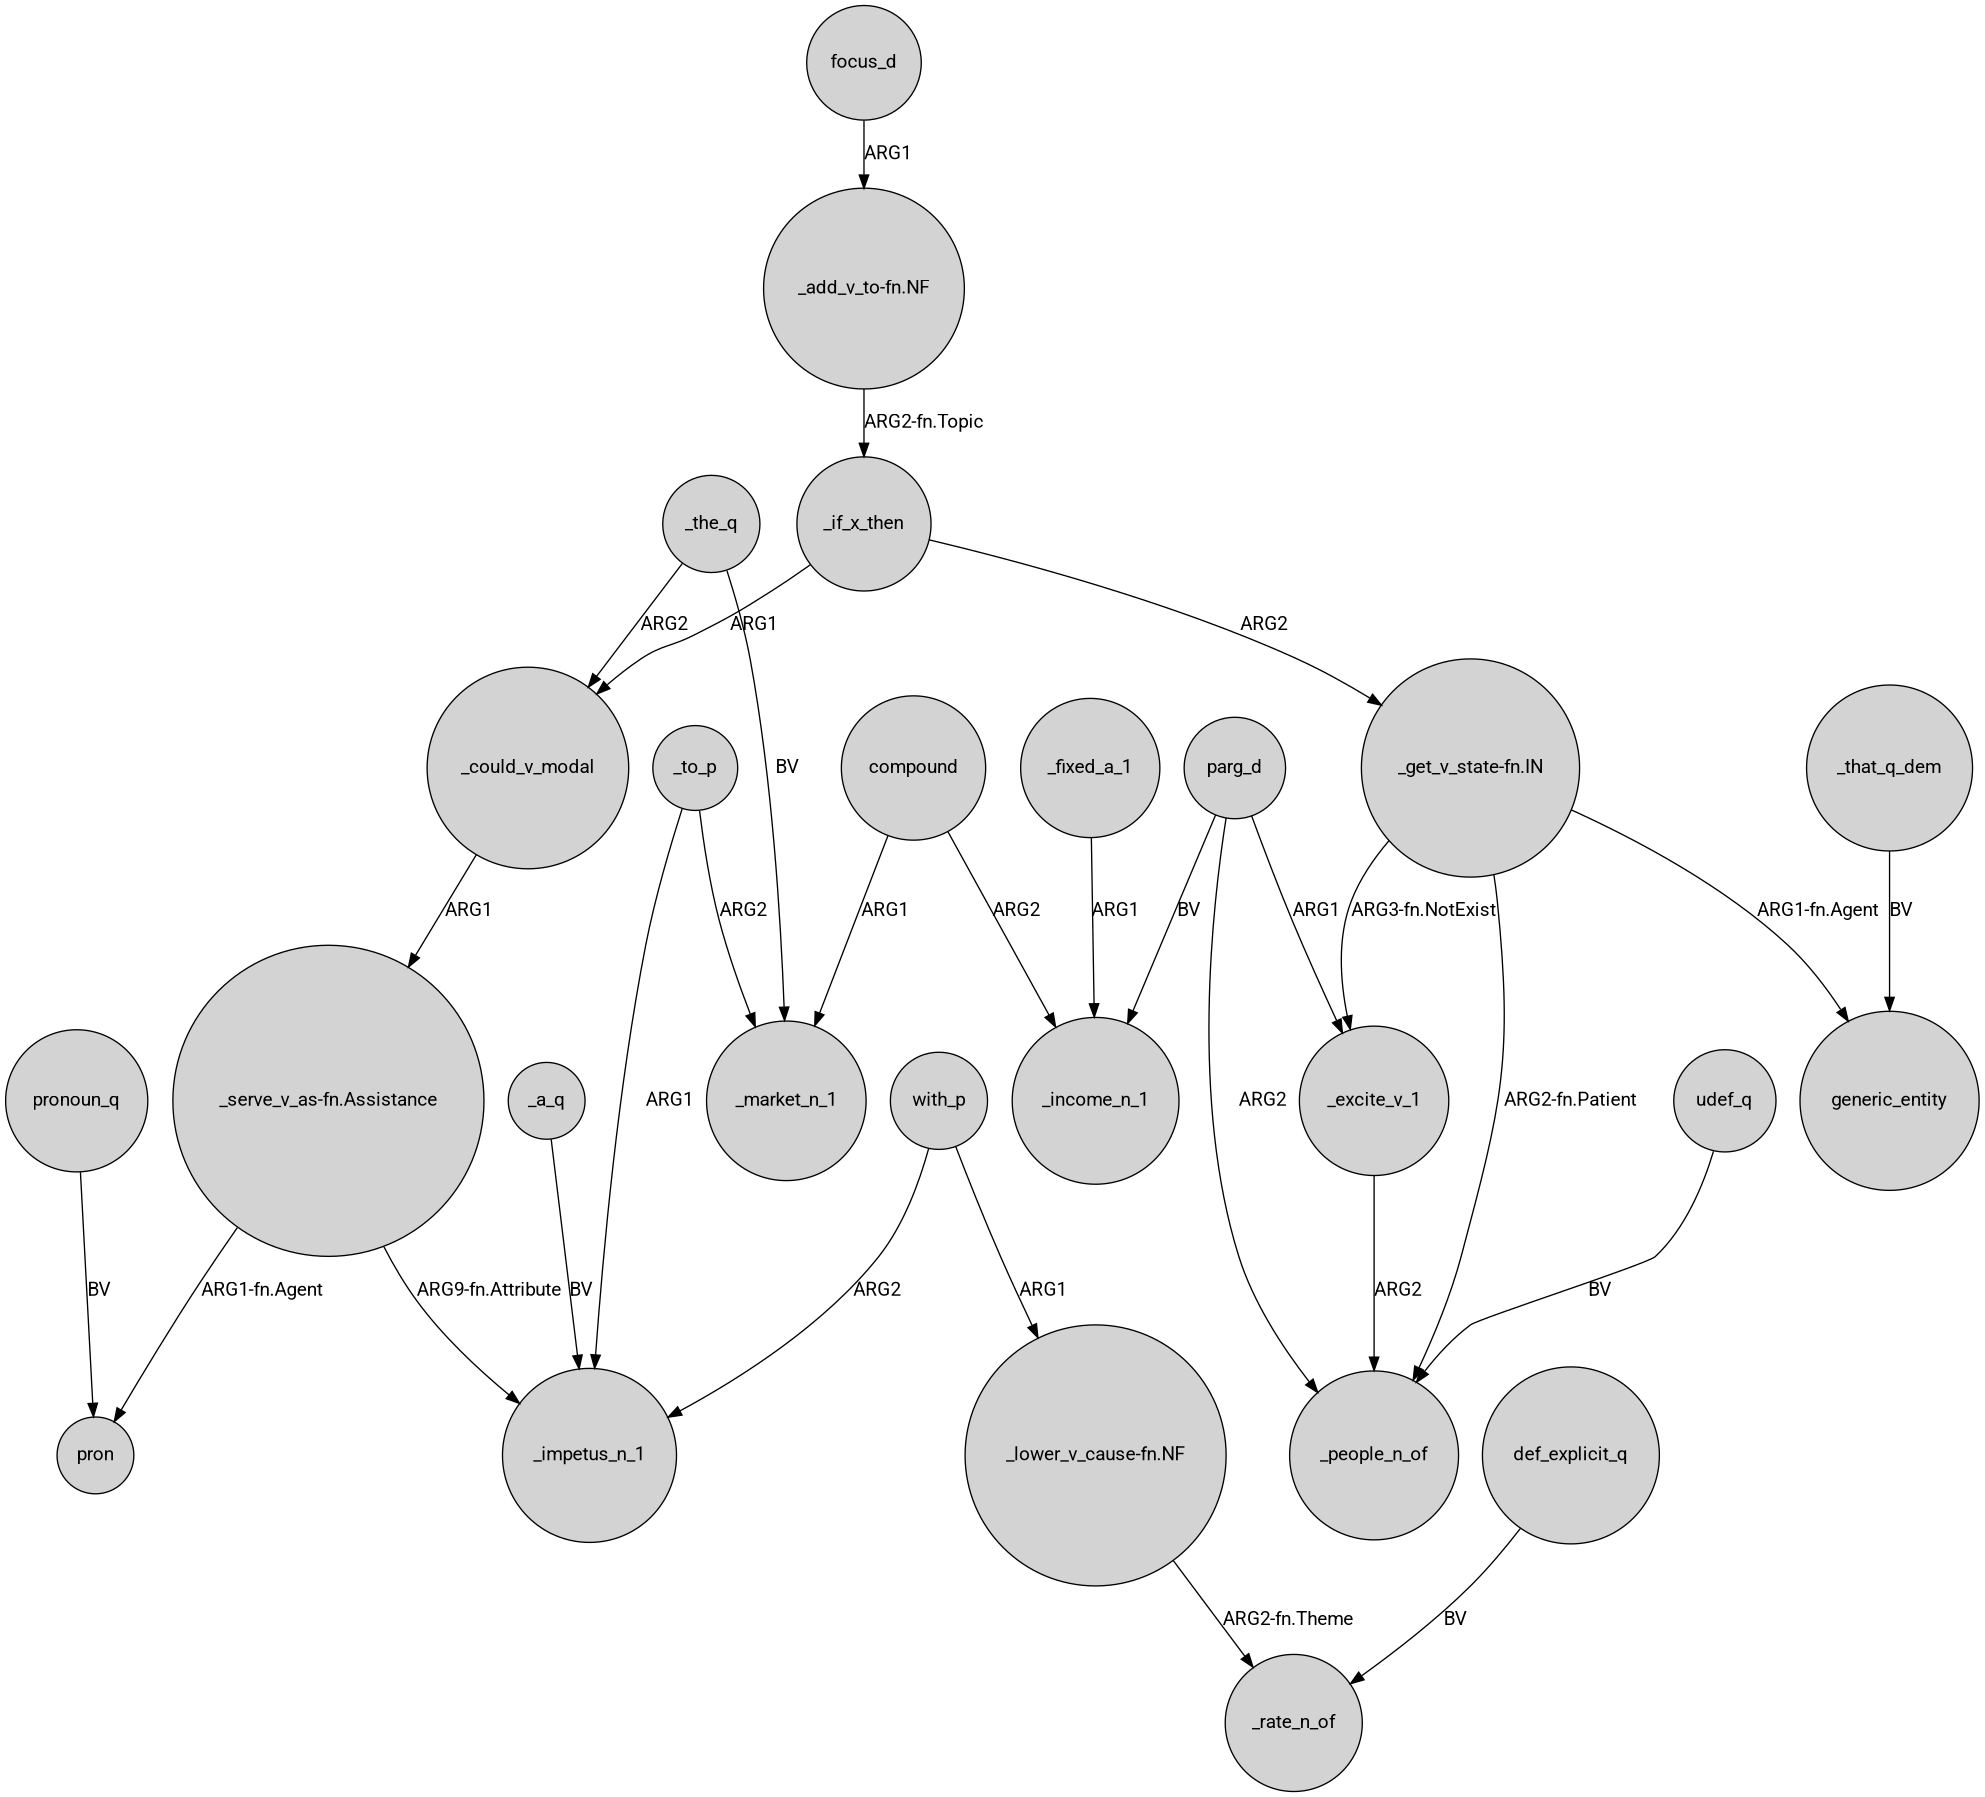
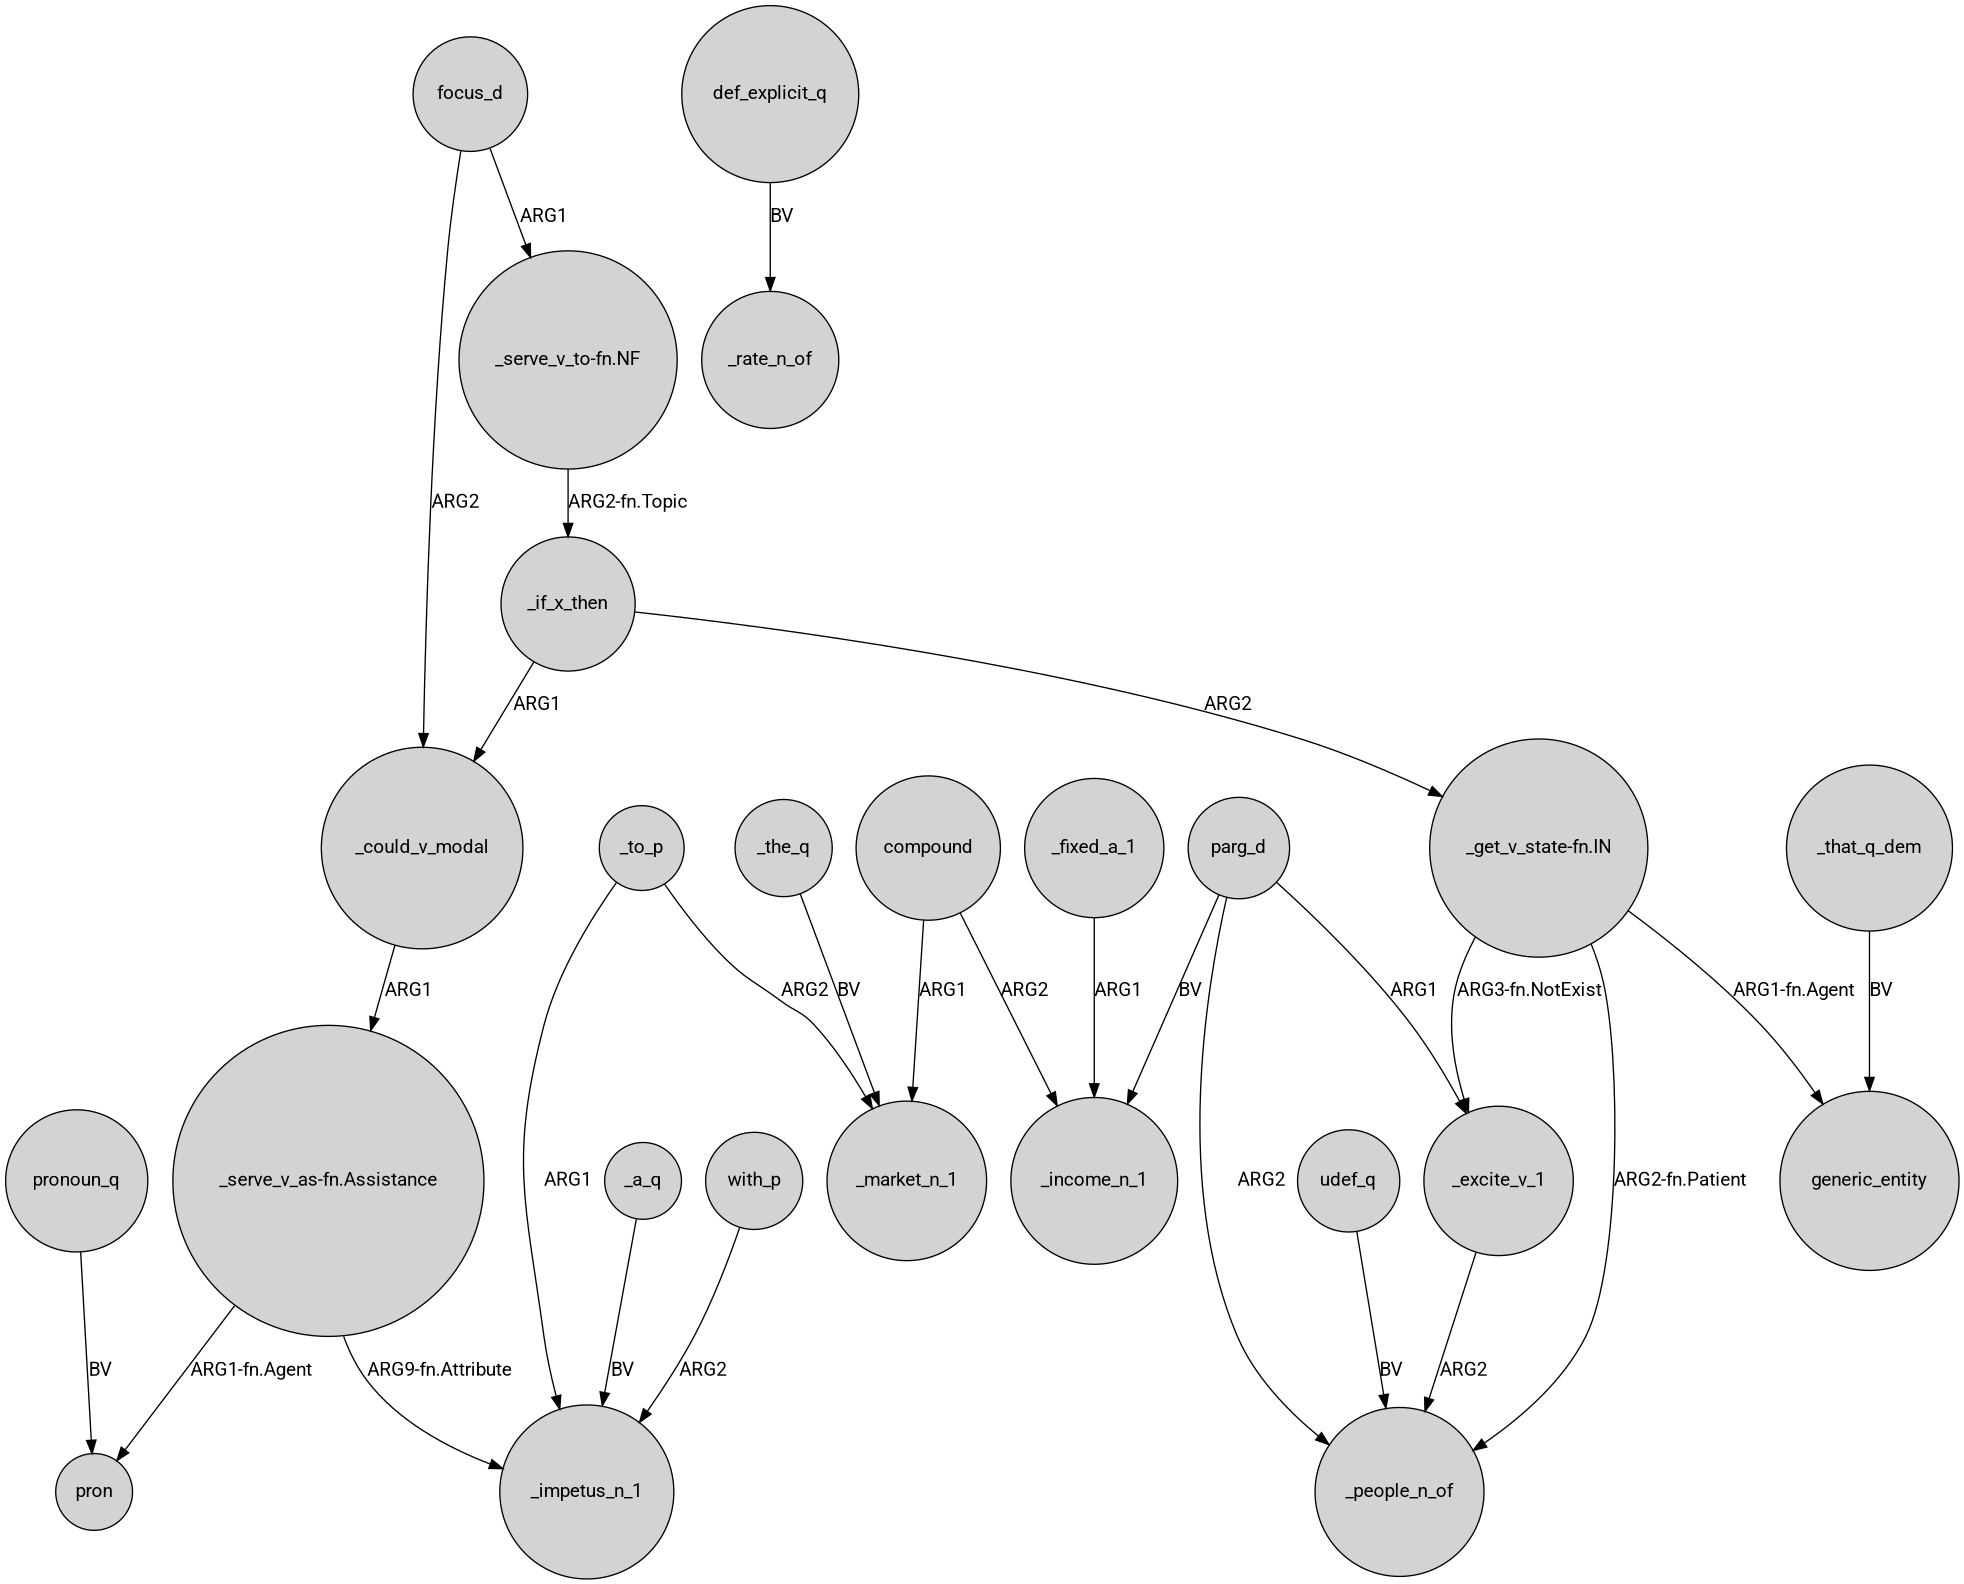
(864, 289) -> (568, 360)
(639, 620) -> (434, 441)
(1096, 1455) -> none
